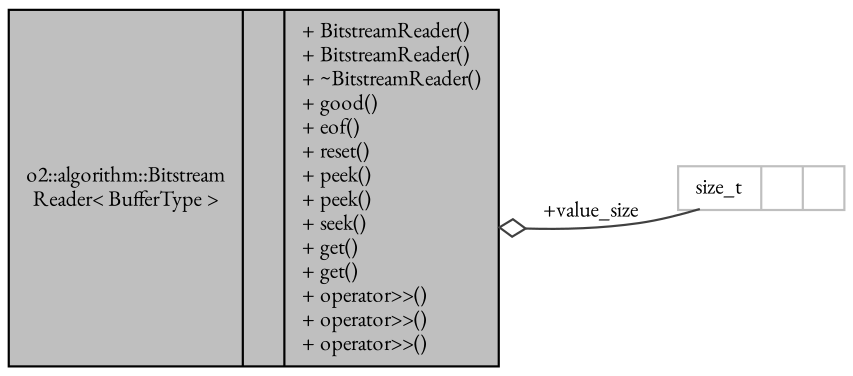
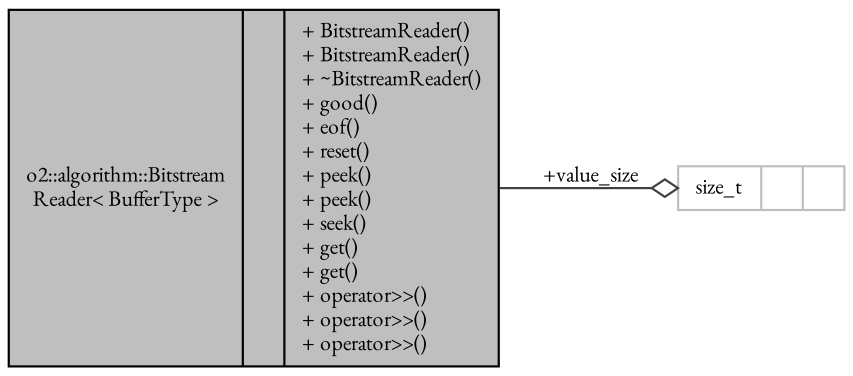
(614, 226) -> (575, 188)
